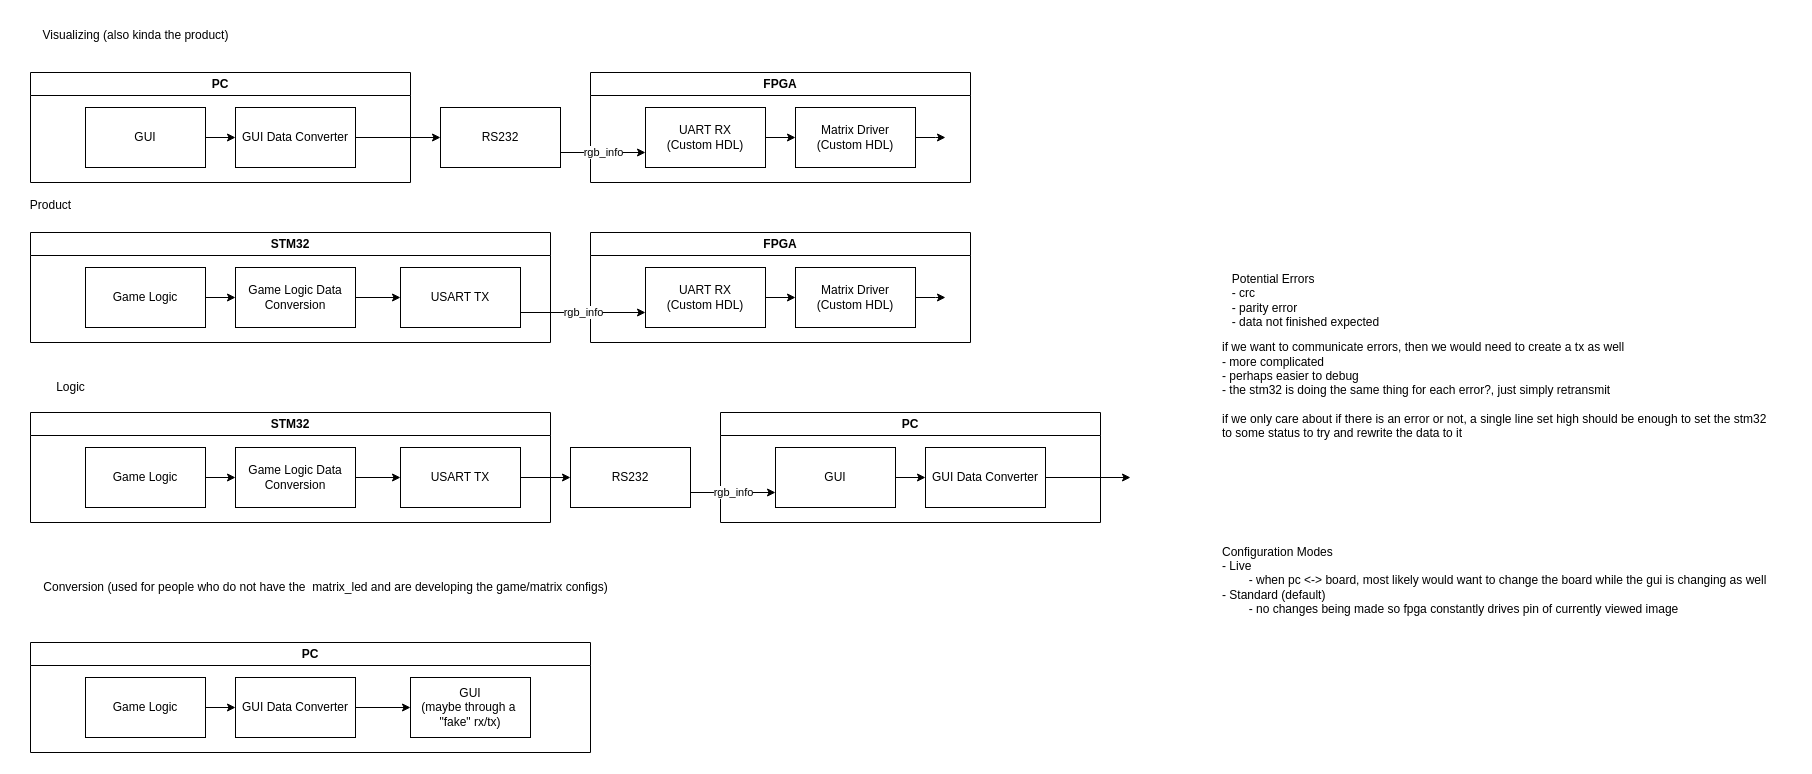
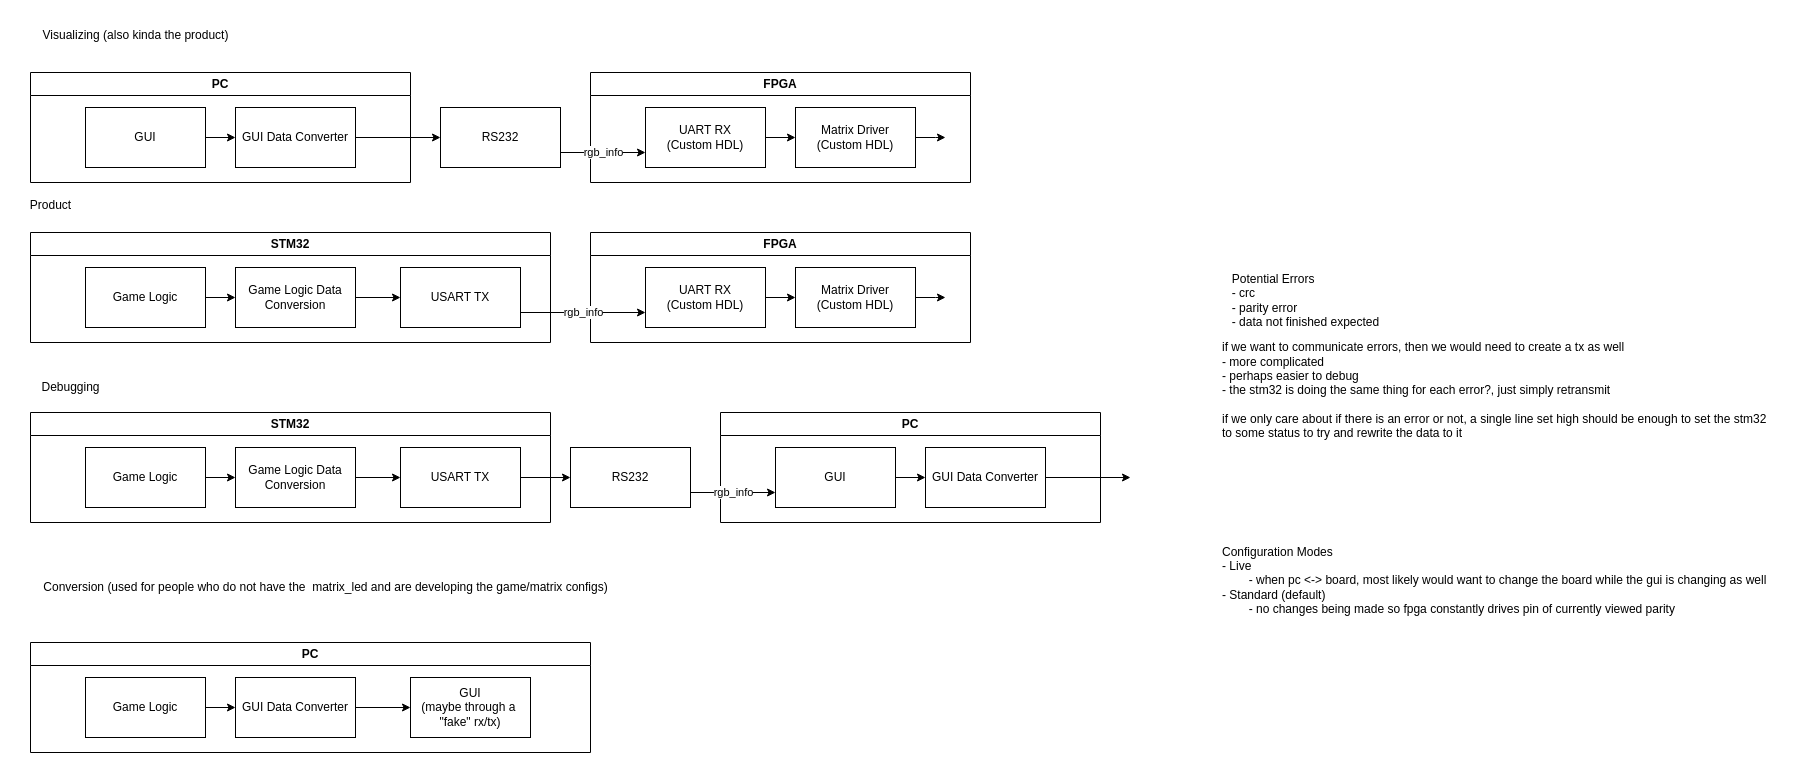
(71, 388) -> (71, 388)
(1500, 581) -> (1500, 581)
